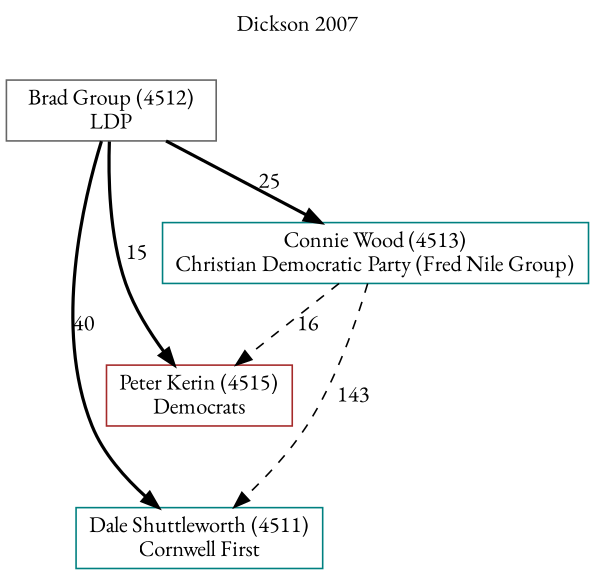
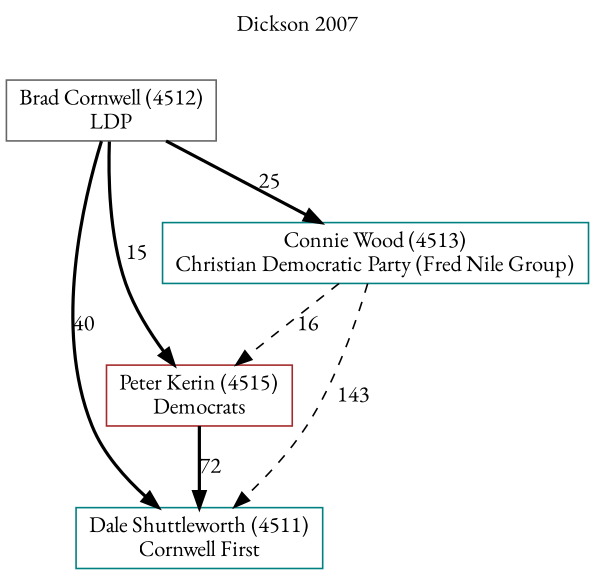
(111, 110) -> (111, 110)
none -> (199, 459)
